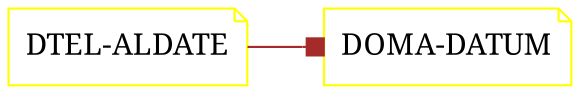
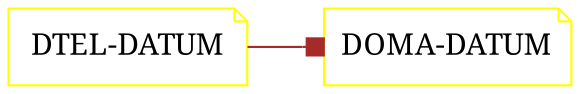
(128, 47) -> (128, 47)
